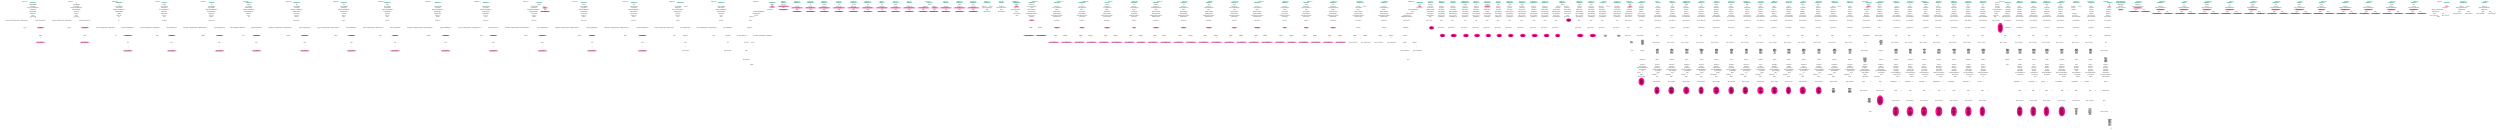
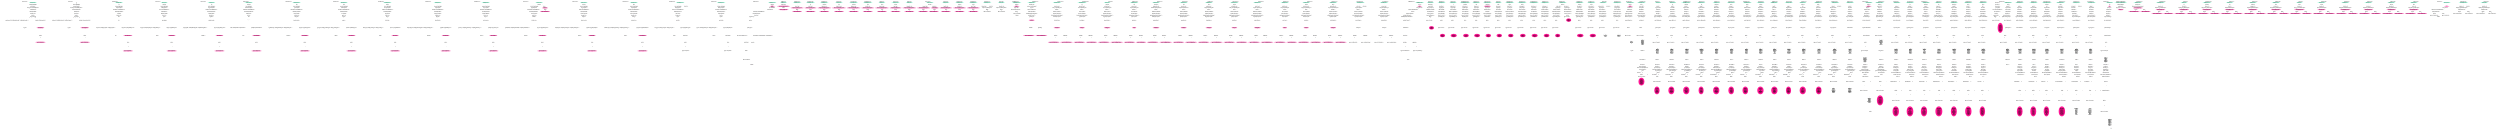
none -> (2074, 12)
